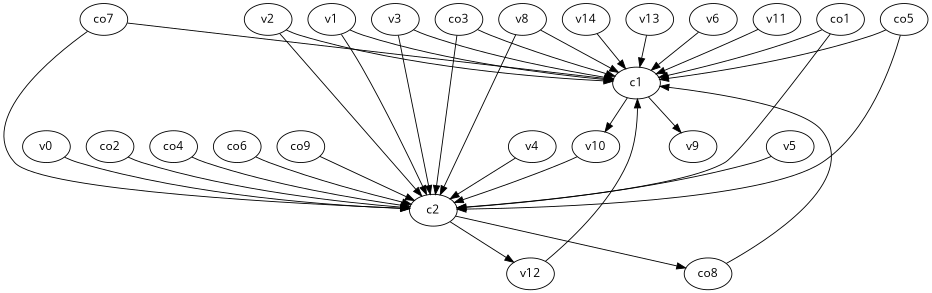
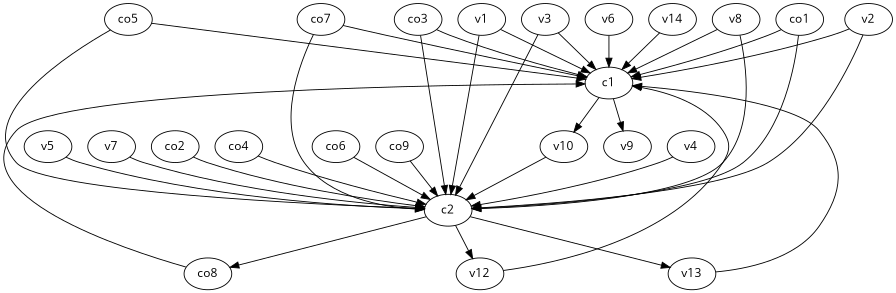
(777, 19) -> none
(46, 147) -> (112, 147)
none -> (566, 241)
